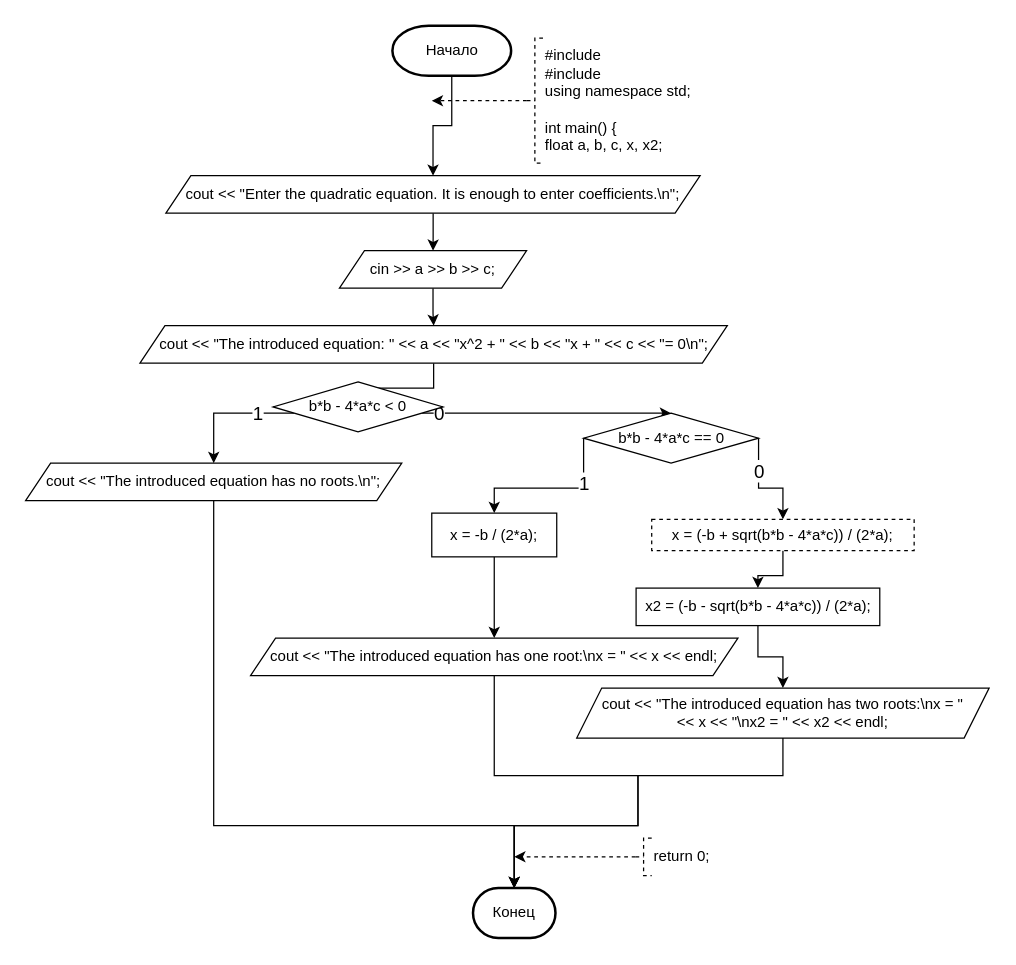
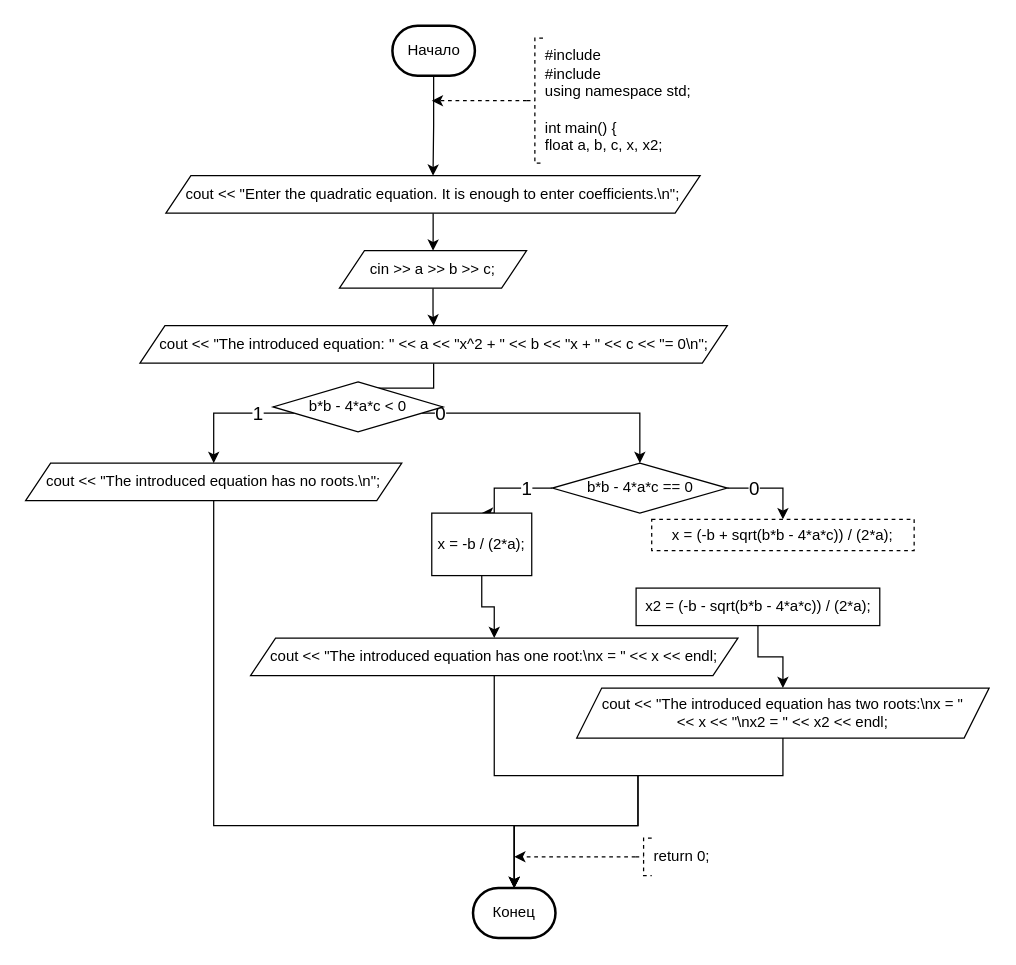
(452, 51) -> (434, 51)
(671, 438) -> (640, 488)
(494, 535) -> (482, 544)
(781, 576) -> none
